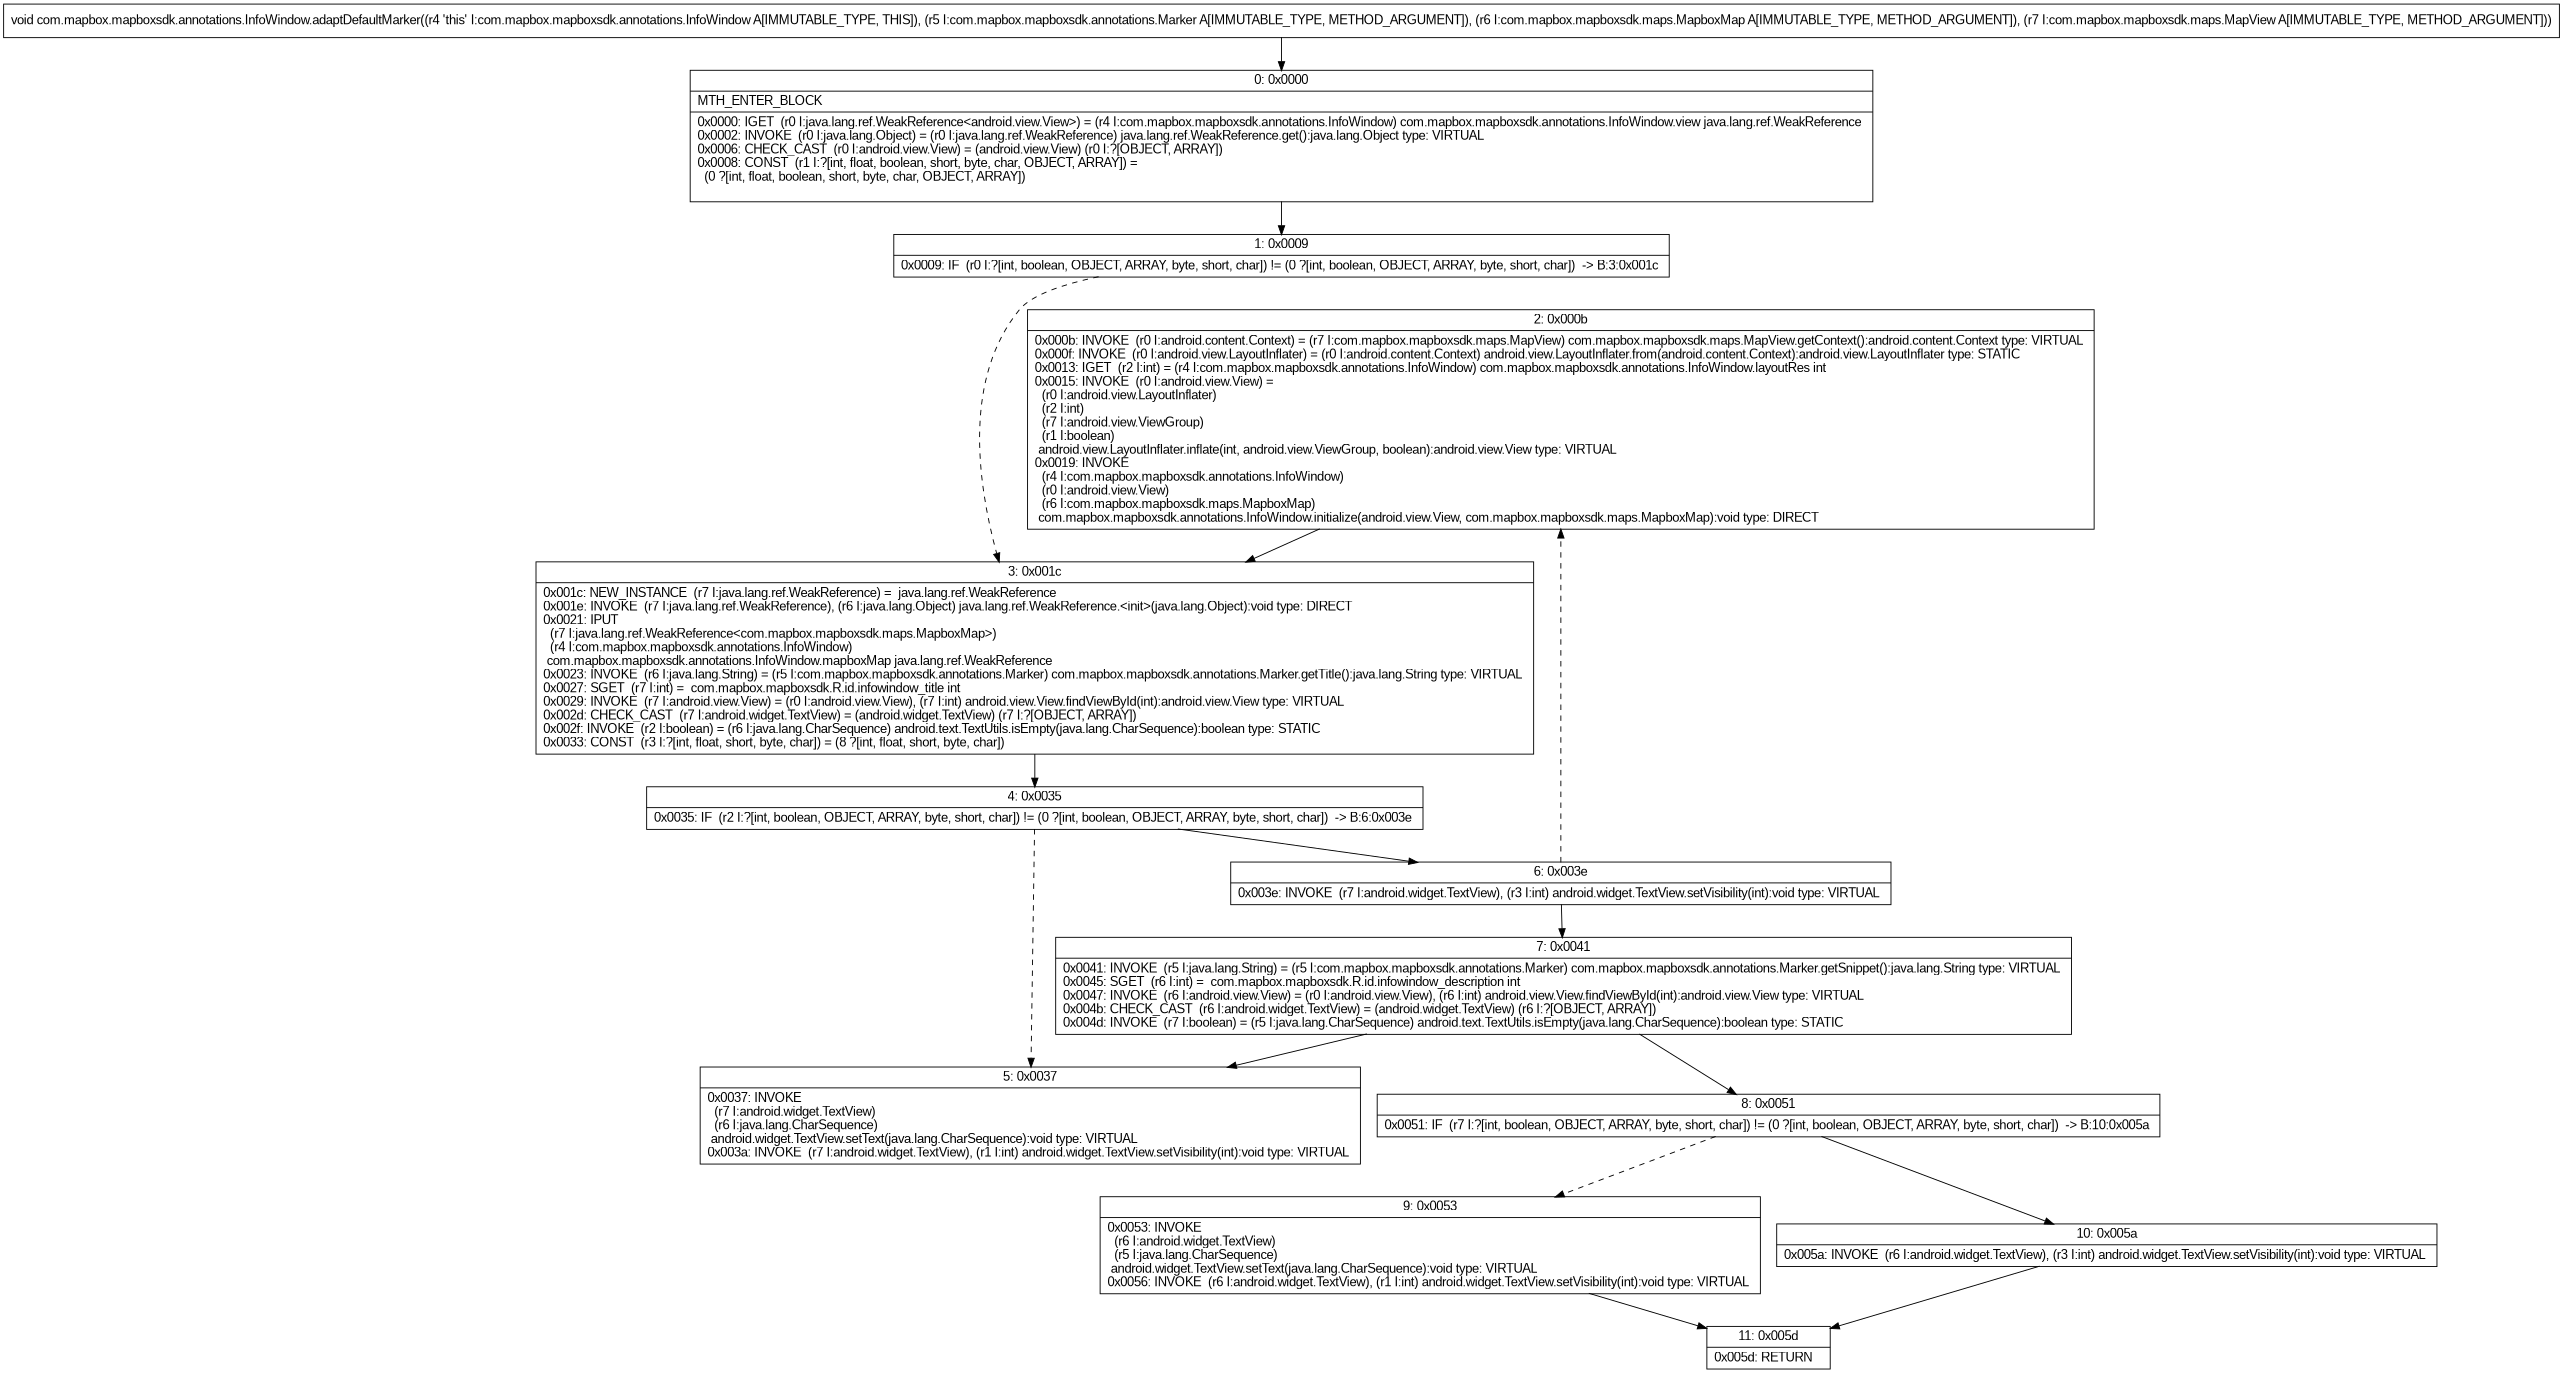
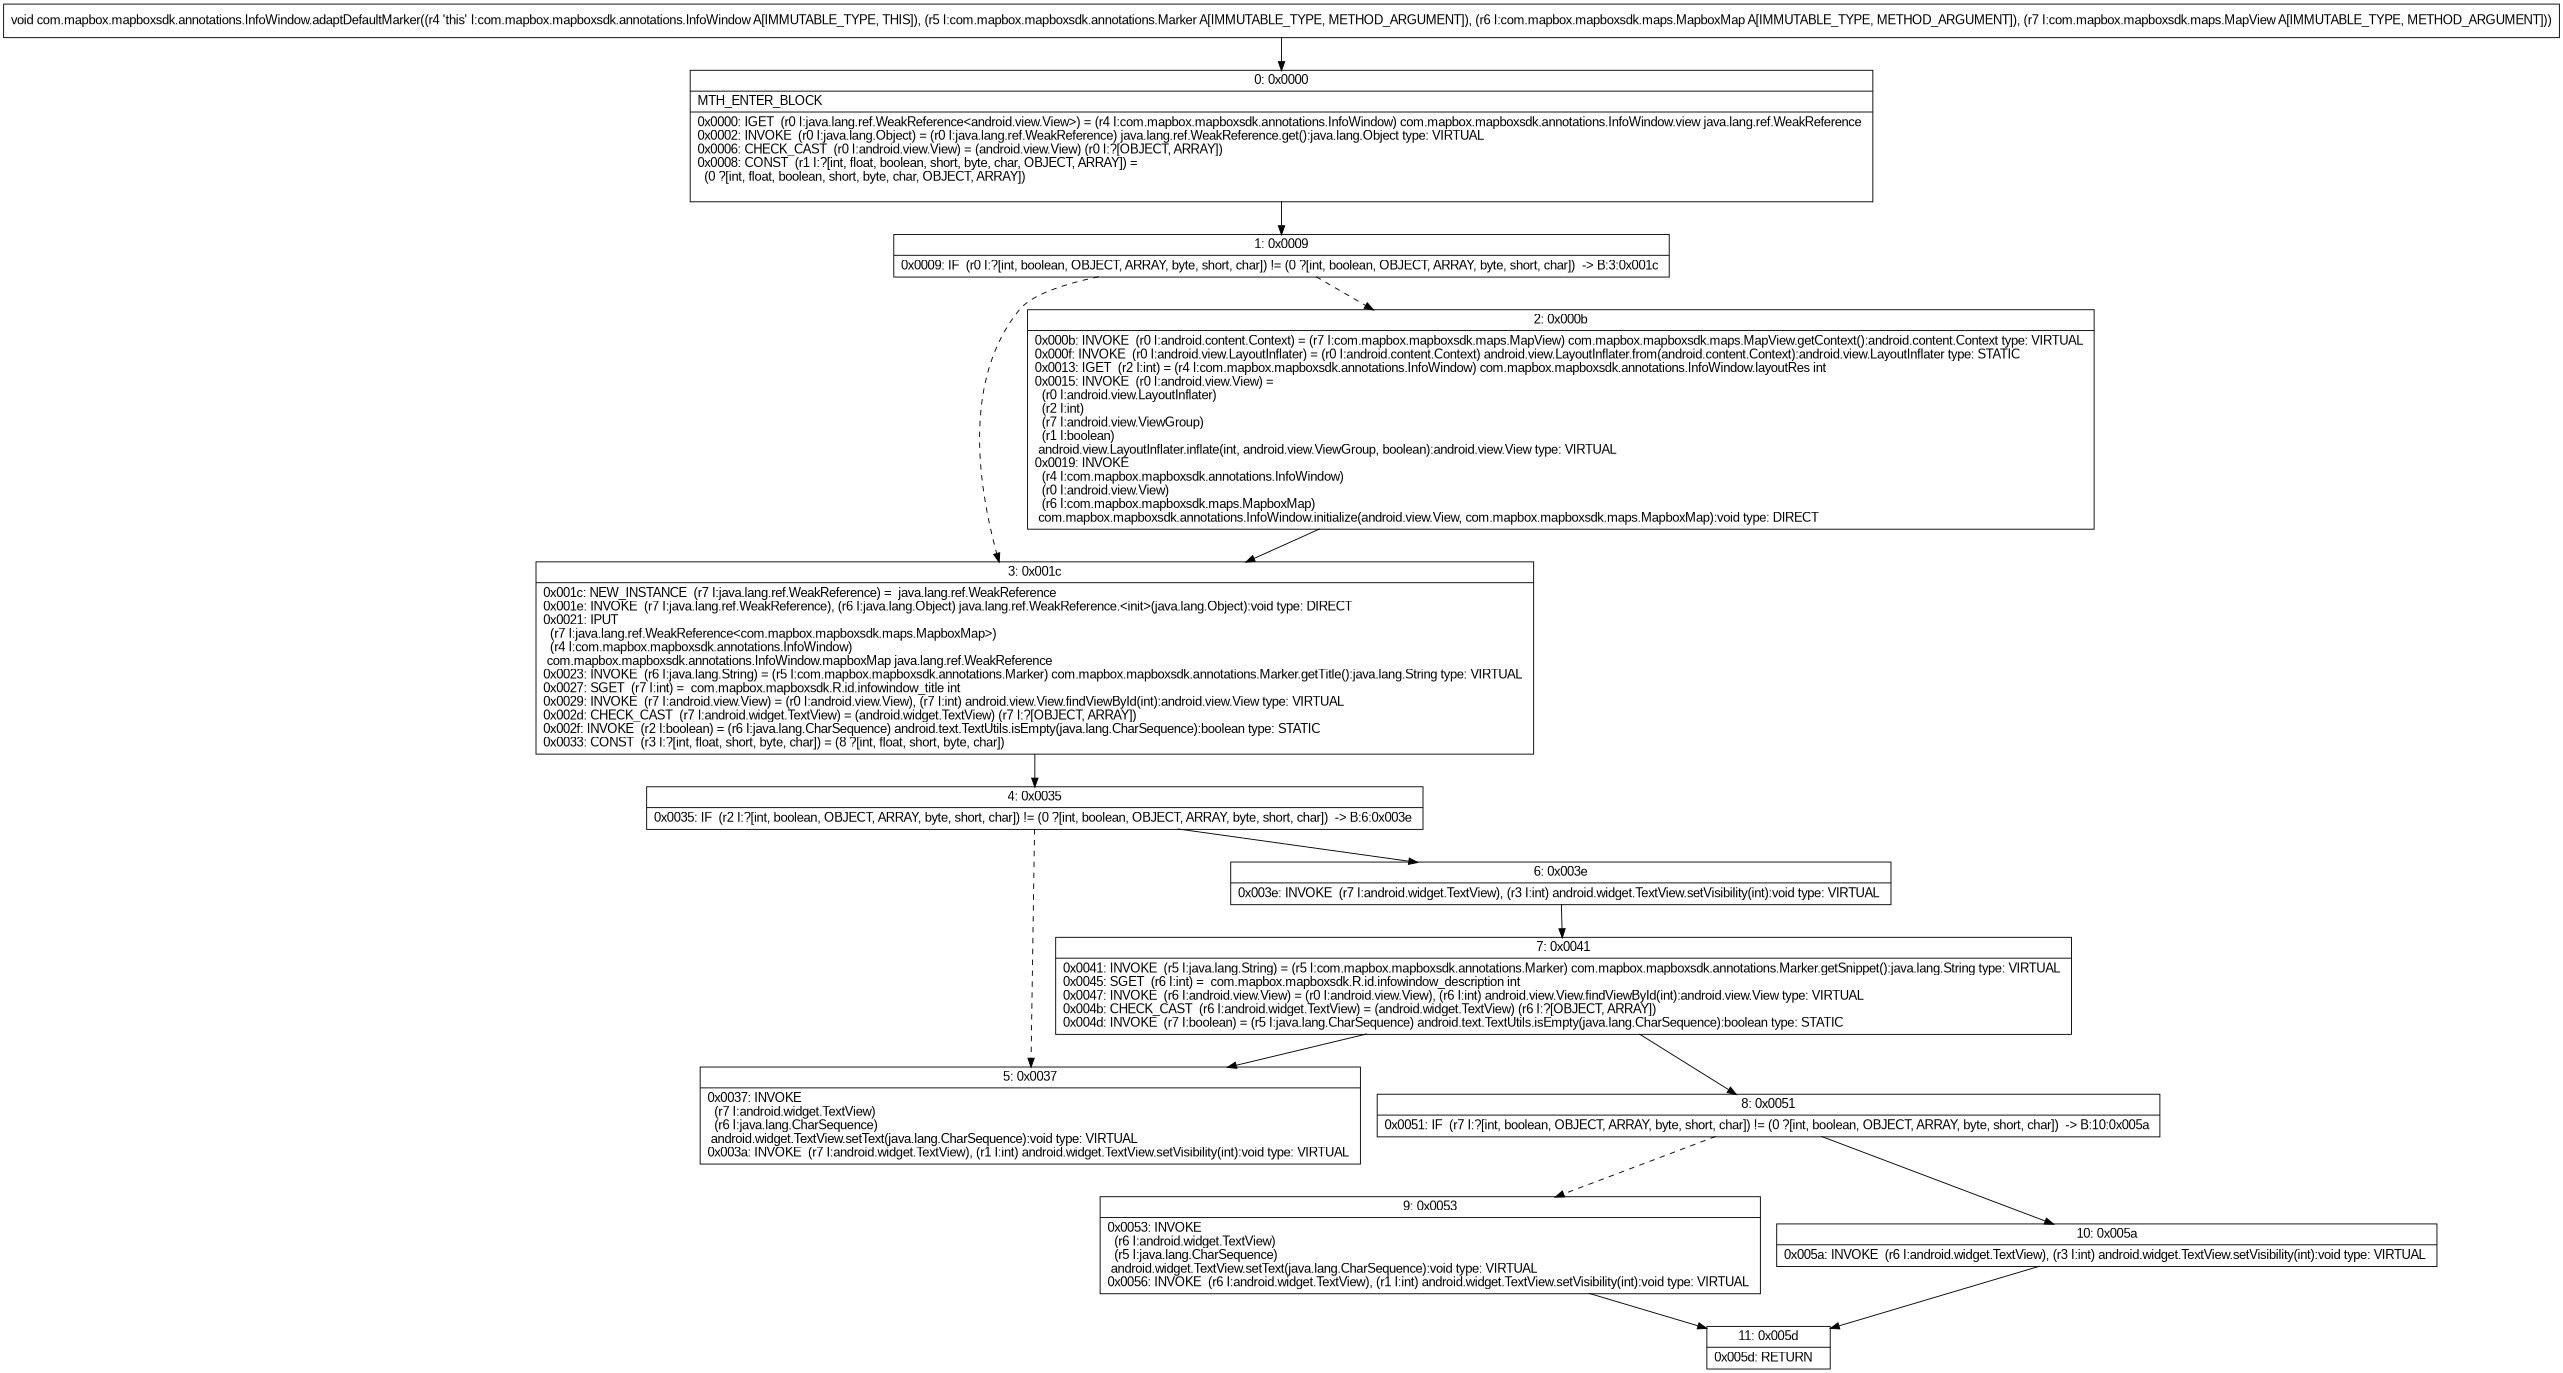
(1561, 700) -> (1341, 291)
